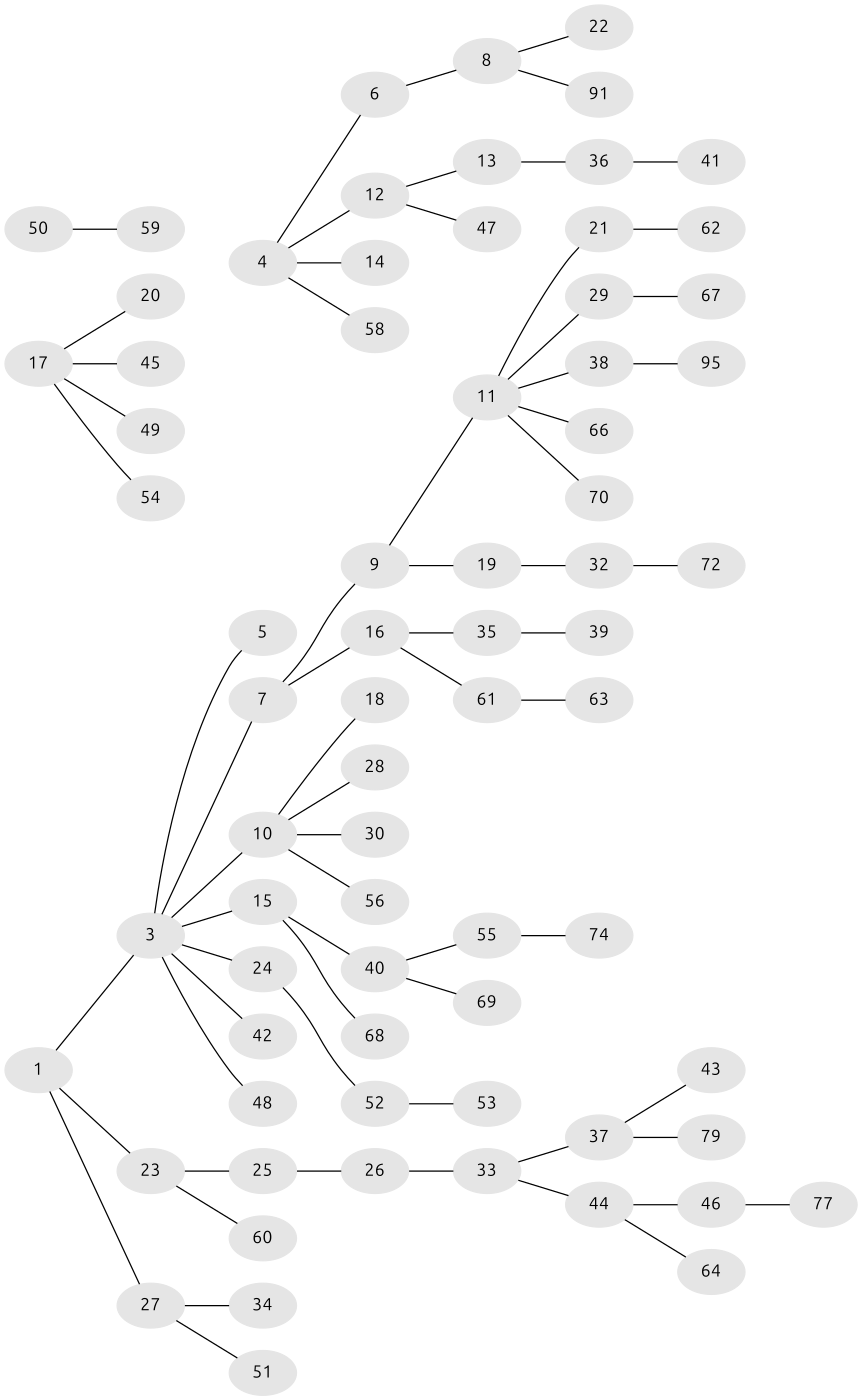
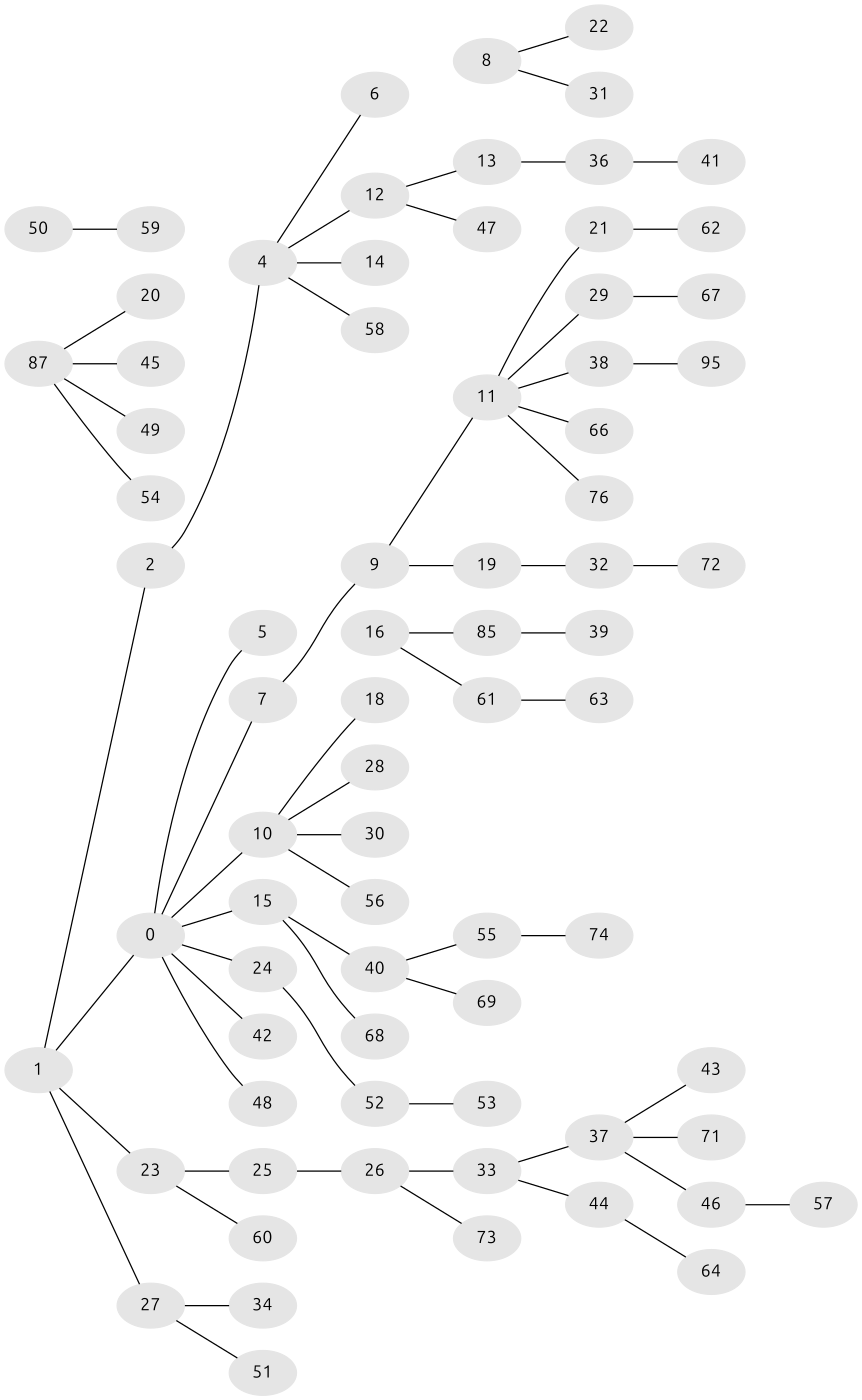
(431, 78) -> none
(599, 95) -> (599, 95)
(39, 364) -> (39, 364)
(599, 498) -> (599, 498)
none -> (151, 566)
(487, 633) -> (487, 633)
(319, 667) -> none
(151, 936) -> (151, 936)
(711, 1137) -> (711, 1137)
(656, 1205) -> (655, 1171)
(823, 1205) -> (823, 1205)
none -> (487, 1238)
